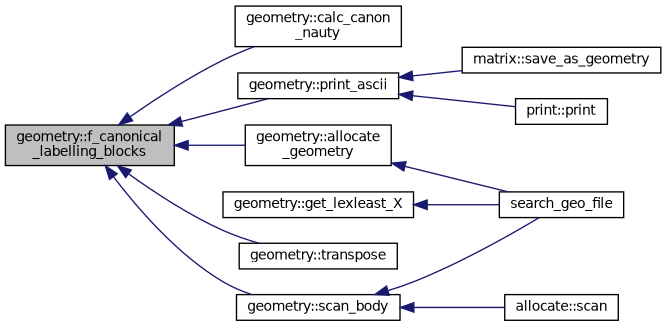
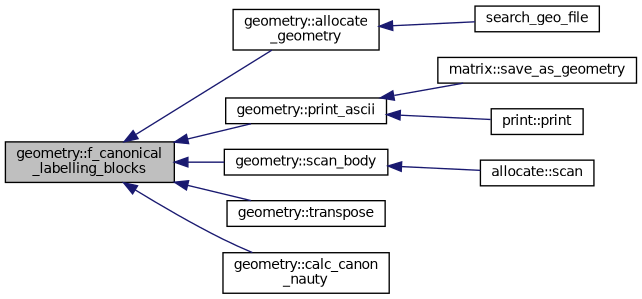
(318, 205) -> none
(466, 258) -> none
